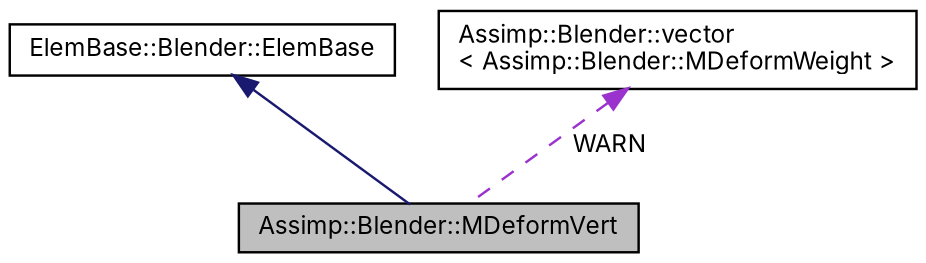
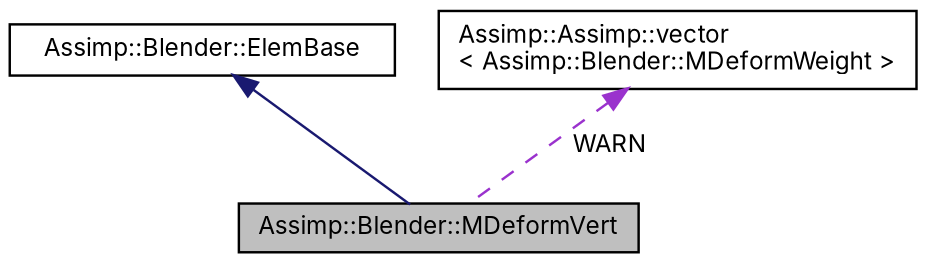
(202, 50) -> (202, 50)
(678, 50) -> (678, 50)
